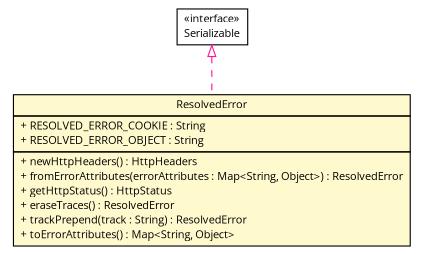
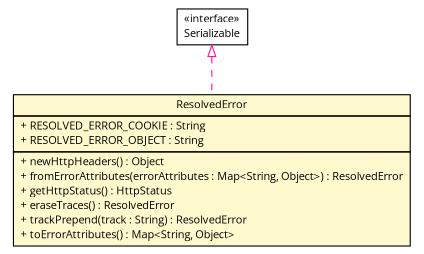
(109, 162) -> (92, 162)
